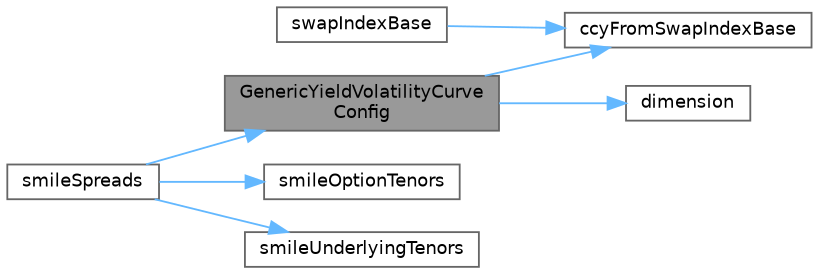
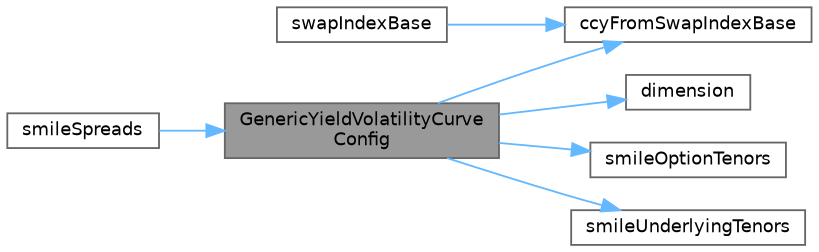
(202, 182) -> (535, 146)
(212, 213) -> (524, 182)
